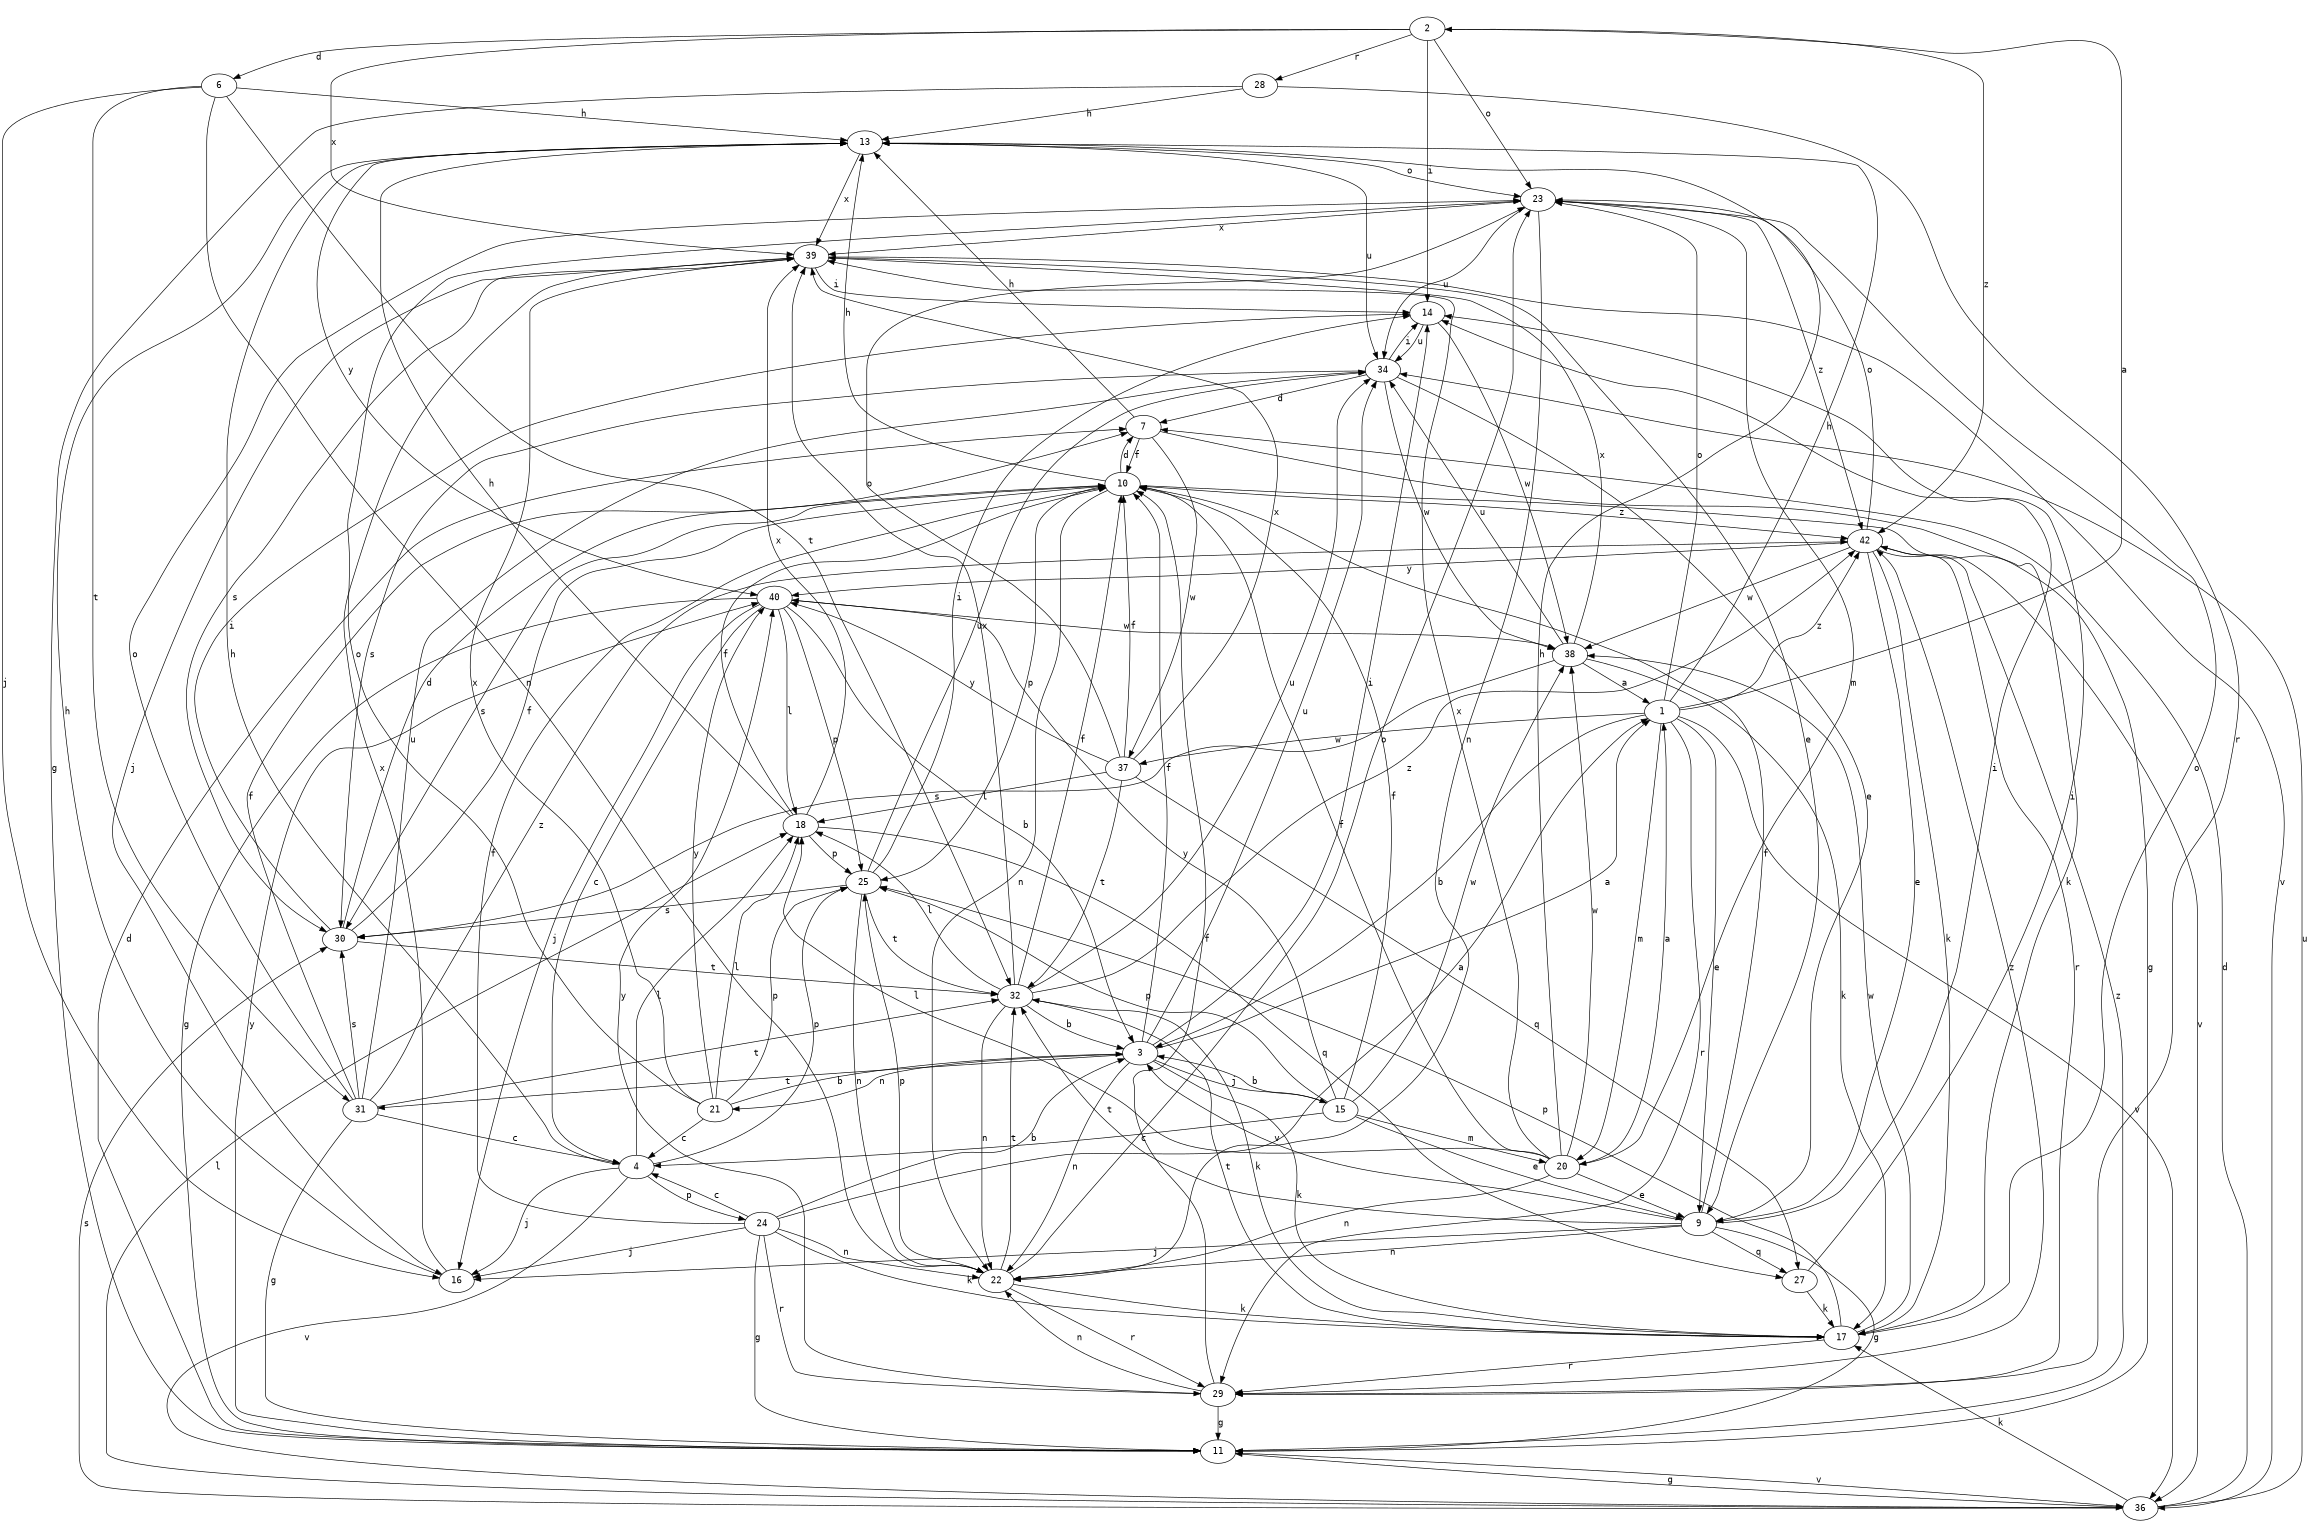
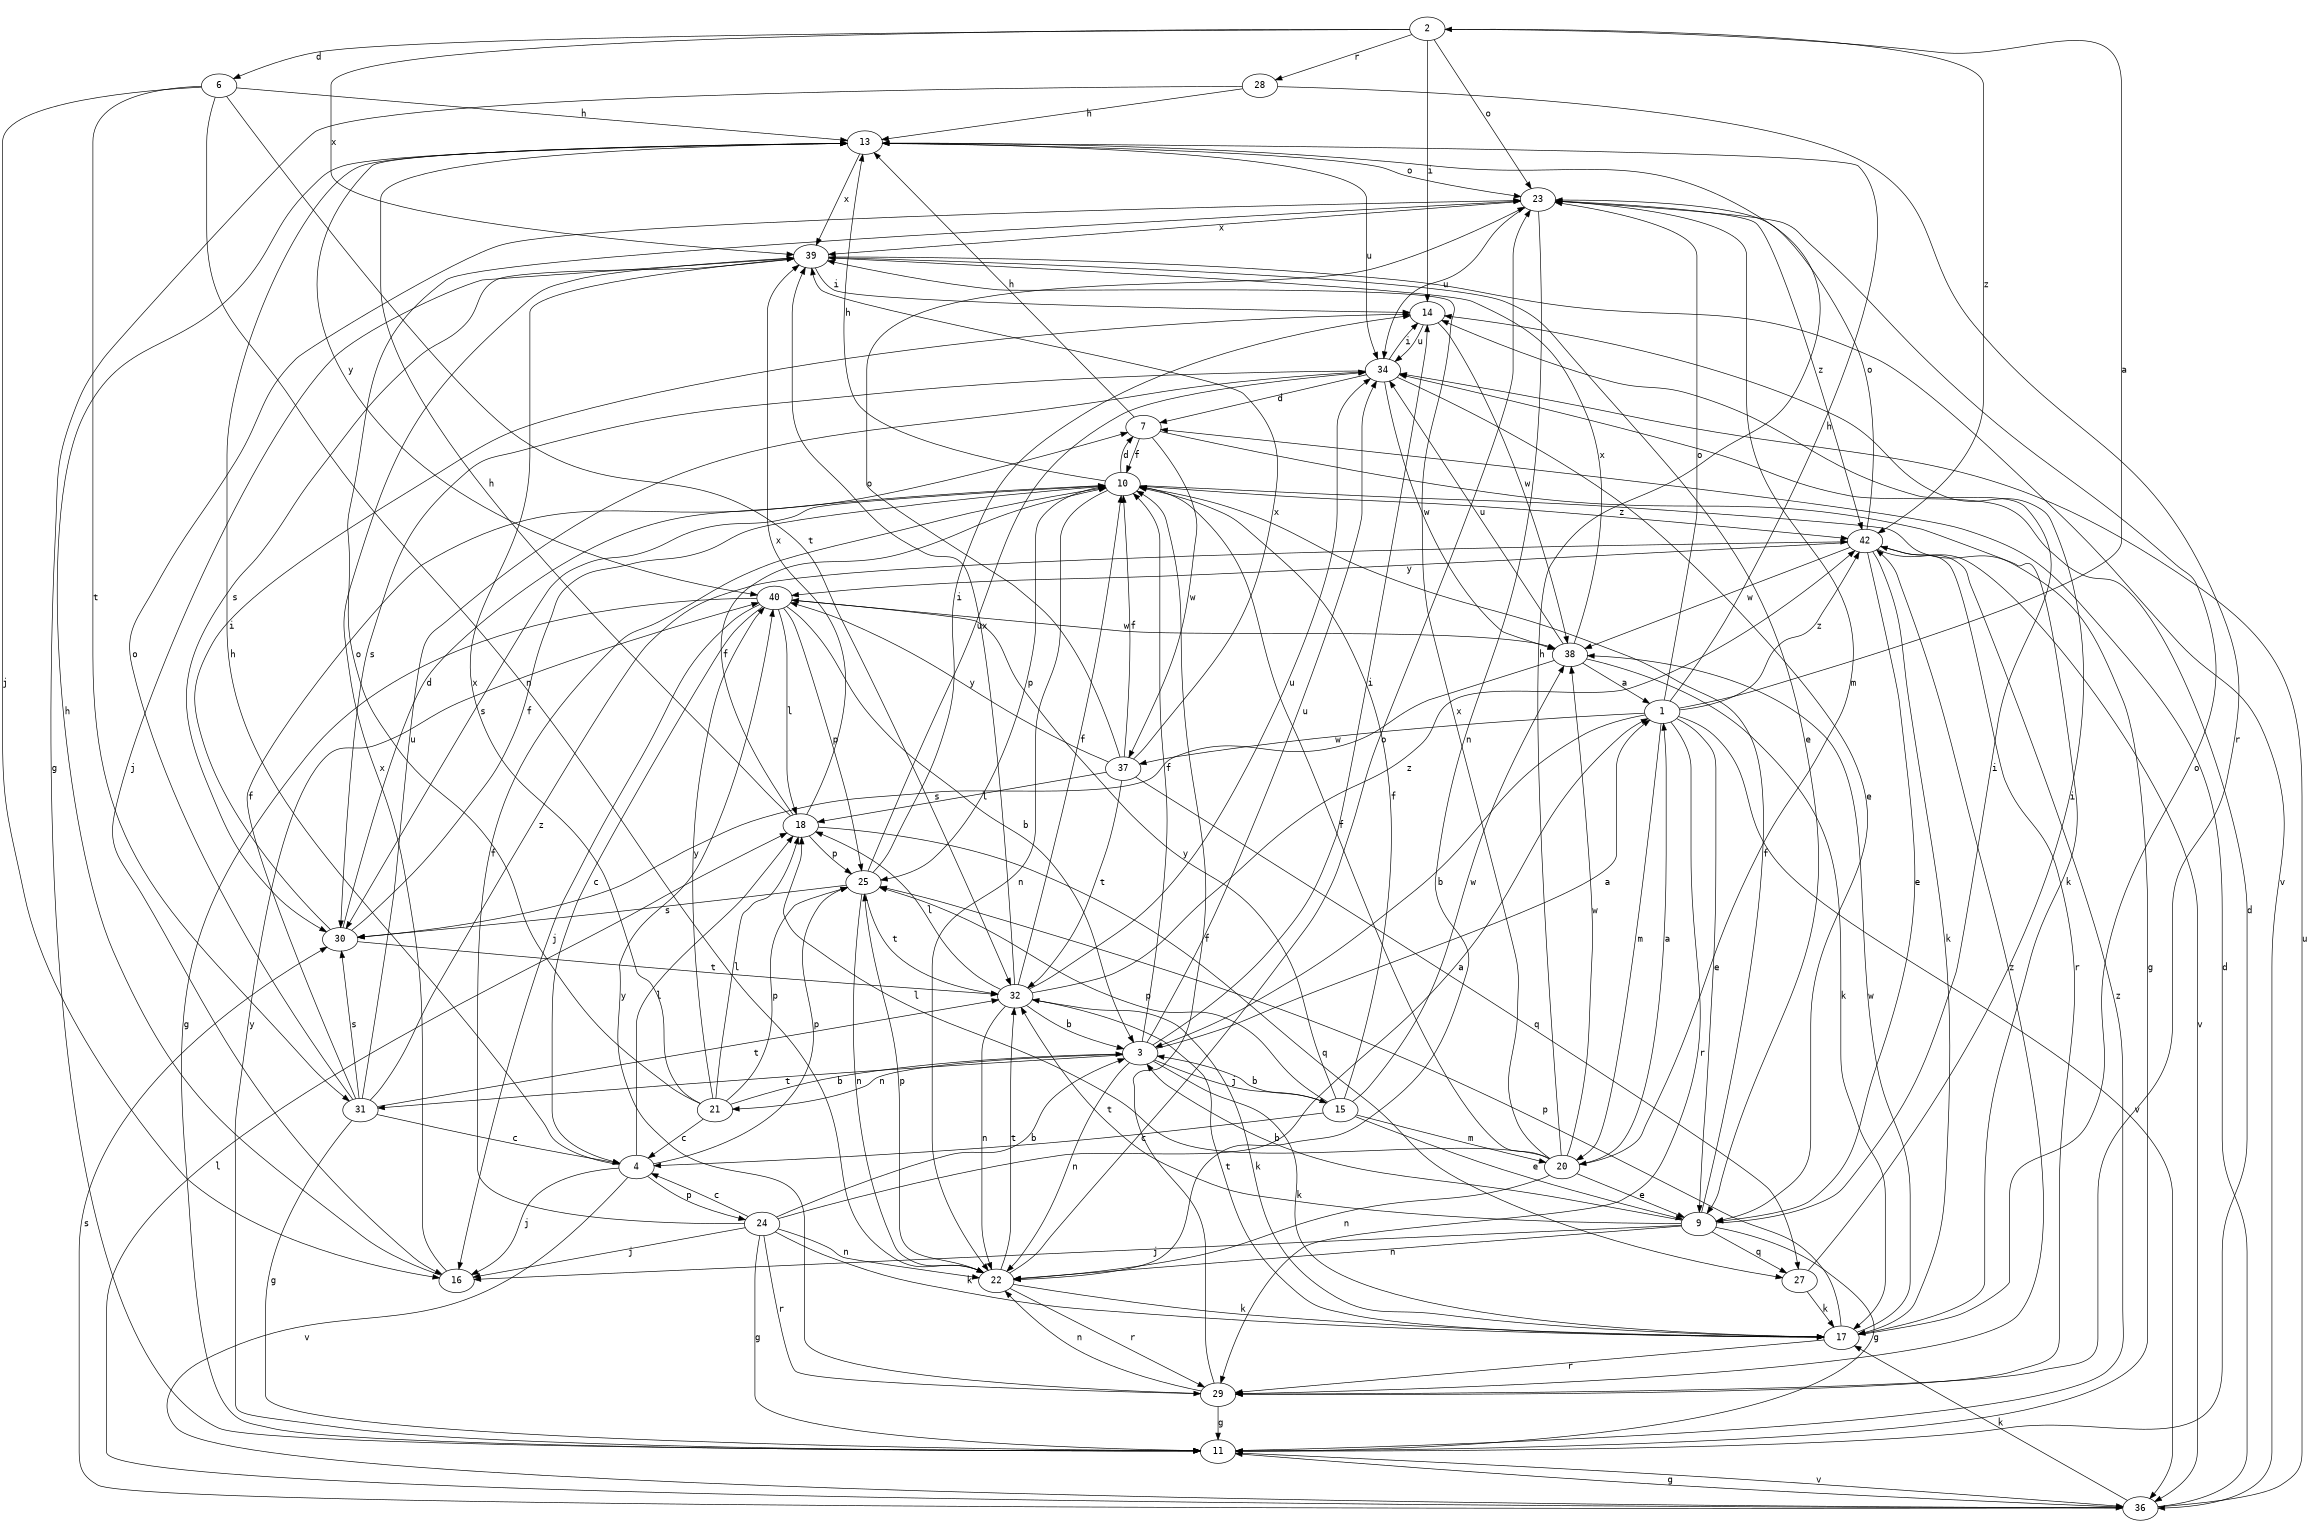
(98, 1076) -> (2247, 1095)
(1277, 1139) -> (1277, 1139)
